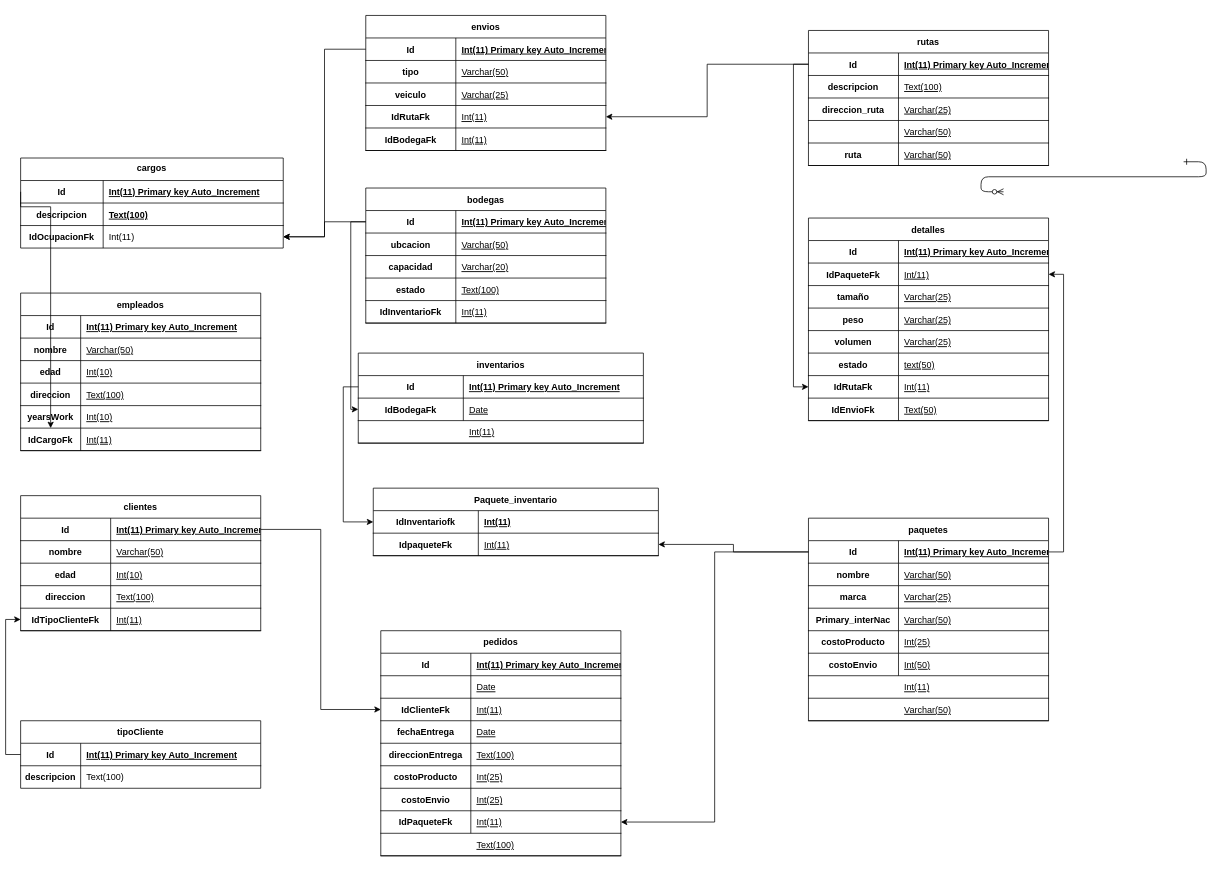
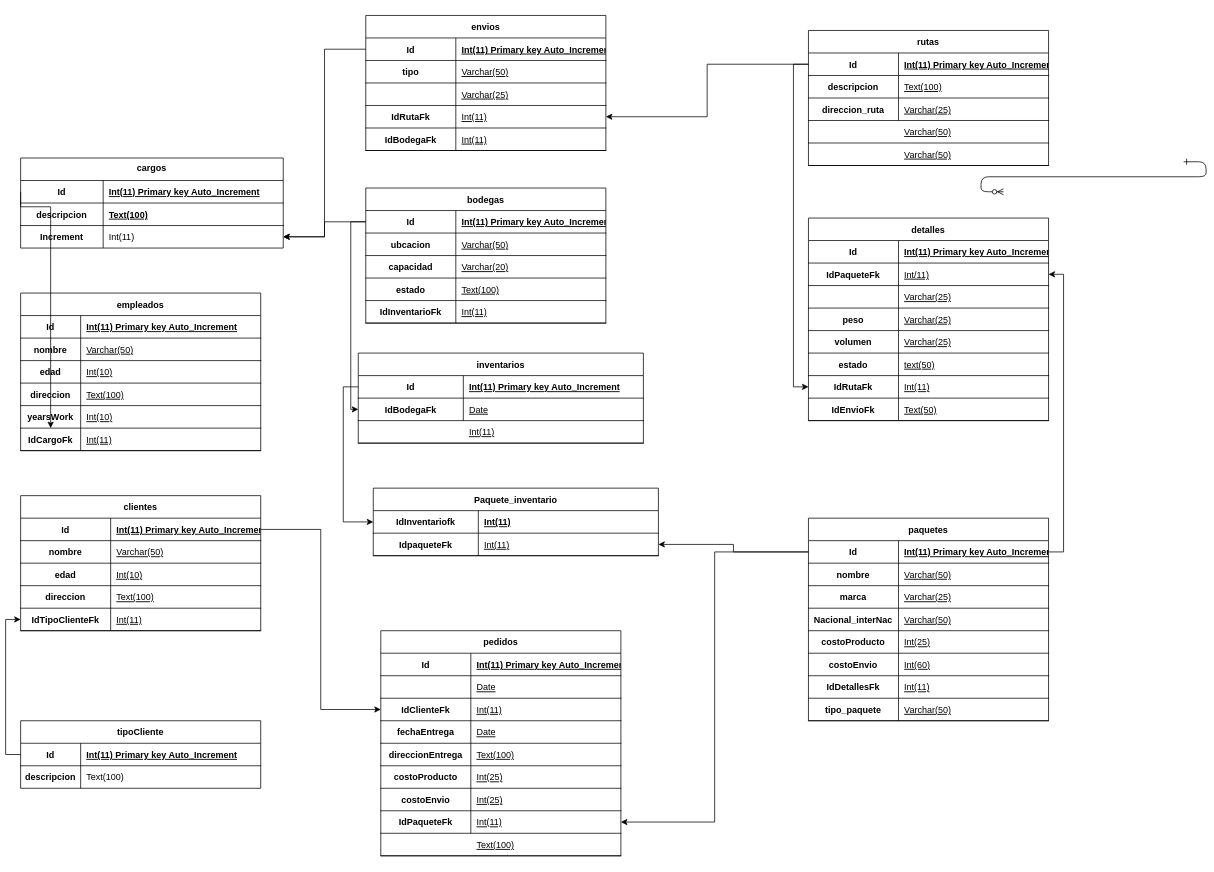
(411, 94) -> none
(853, 154) -> none
(62, 237) -> (62, 237)
(853, 297) -> none
(853, 620) -> (853, 620)
(921, 665) -> (921, 665)
none -> (853, 687)
none -> (853, 709)
